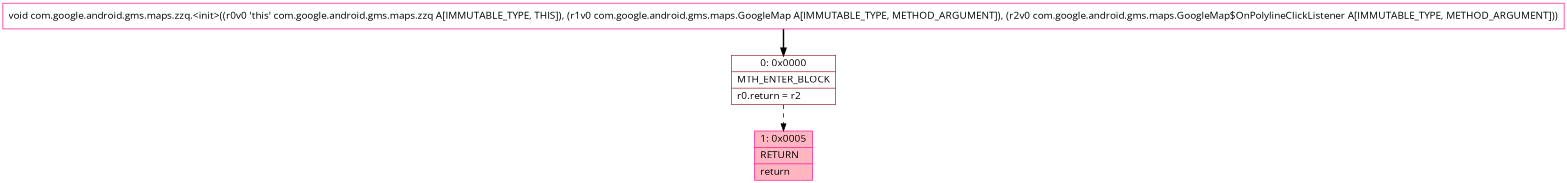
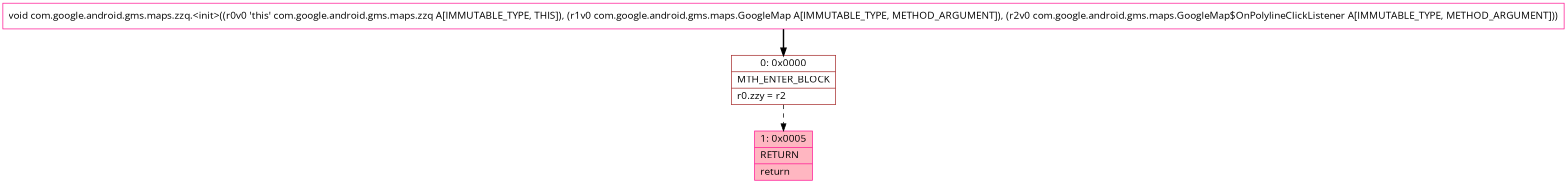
(769, 96) -> (762, 96)
